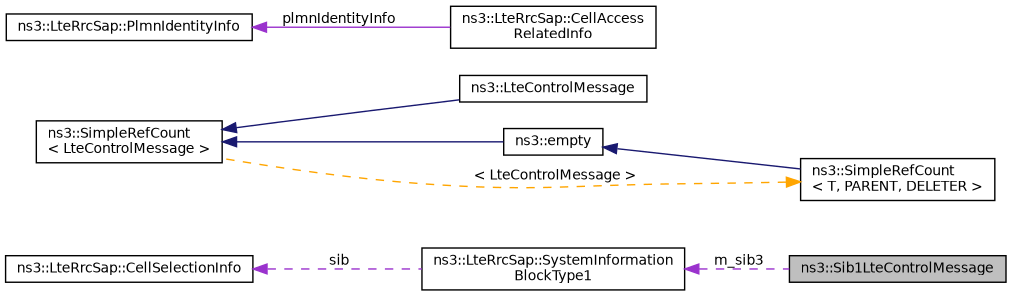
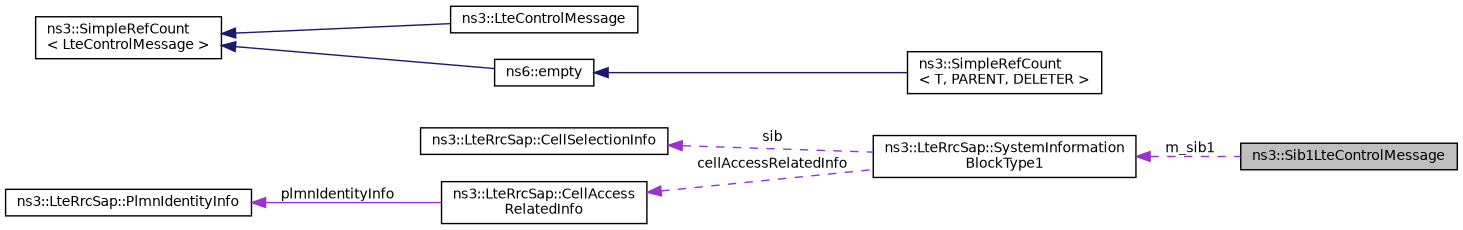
(553, 142) -> (544, 73)
none -> (767, 180)
(504, 187) -> none
(737, 261) -> (1188, 149)
